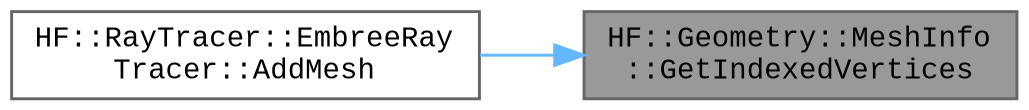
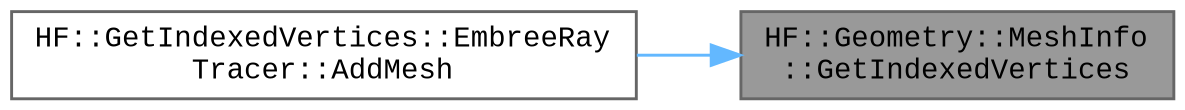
(246, 55) -> (324, 55)
